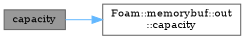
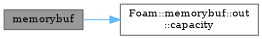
(35, 20) -> (44, 20)
